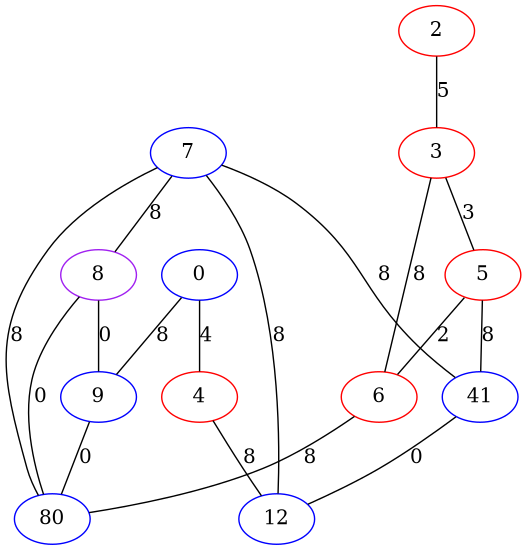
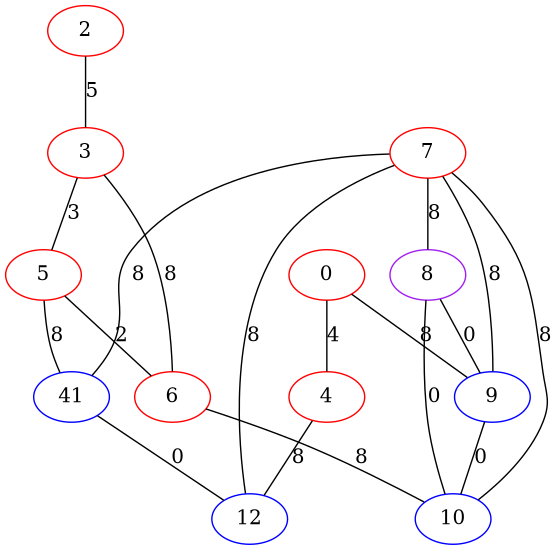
(188, 153) -> (428, 153)
none -> (483, 270)
(200, 275) -> (327, 275)
(52, 519) -> (453, 519)
